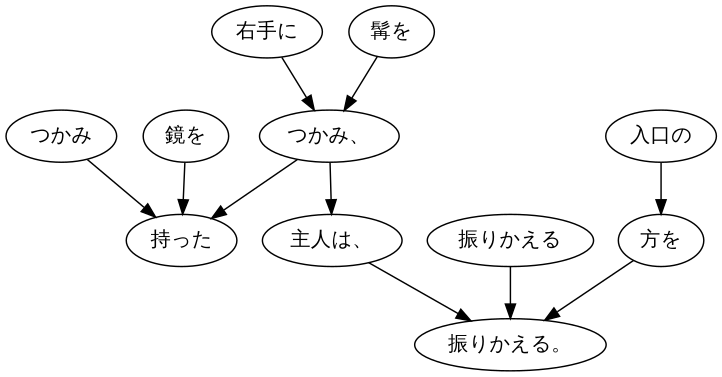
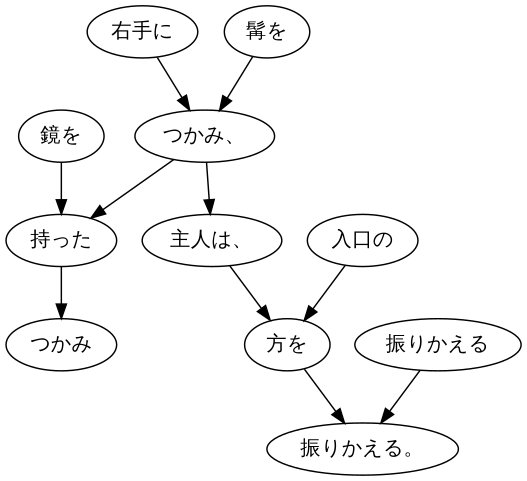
(116, 183) -> (61, 286)
(413, 288) -> (246, 287)
